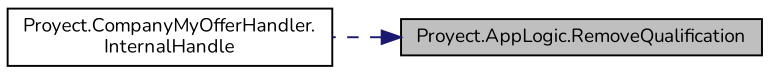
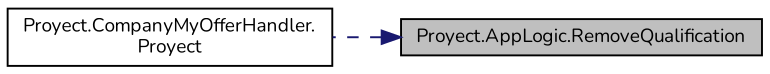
(170, 37) -> (170, 37)
